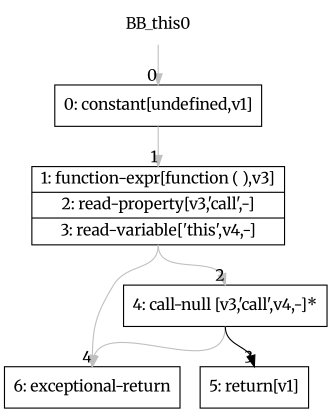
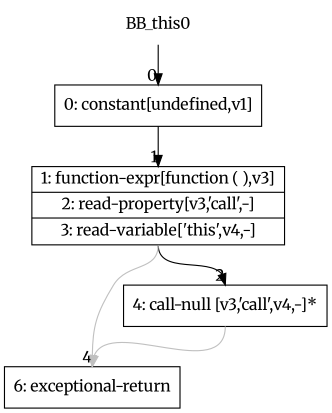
(158, 59) -> (158, 59)
(158, 141) -> (158, 141)
(186, 264) -> (186, 264)
(254, 387) -> none
